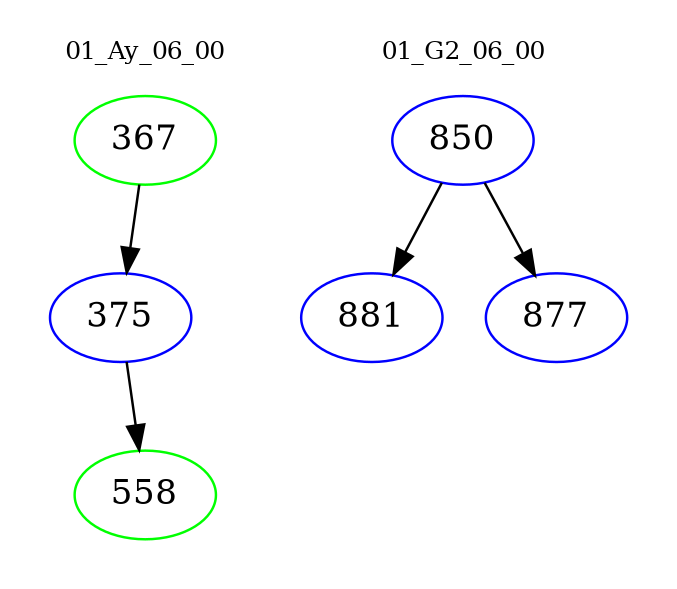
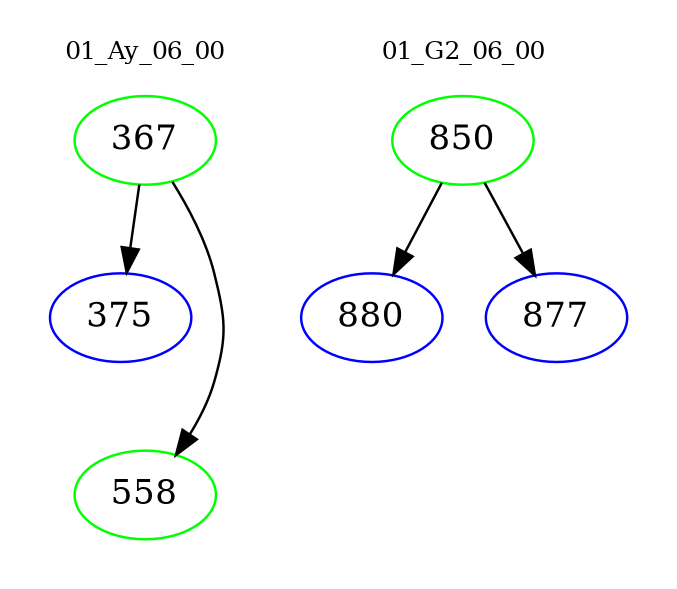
(463, 140) -> (463, 140)
(372, 318) -> (372, 318)
(131, 393) -> (221, 306)
